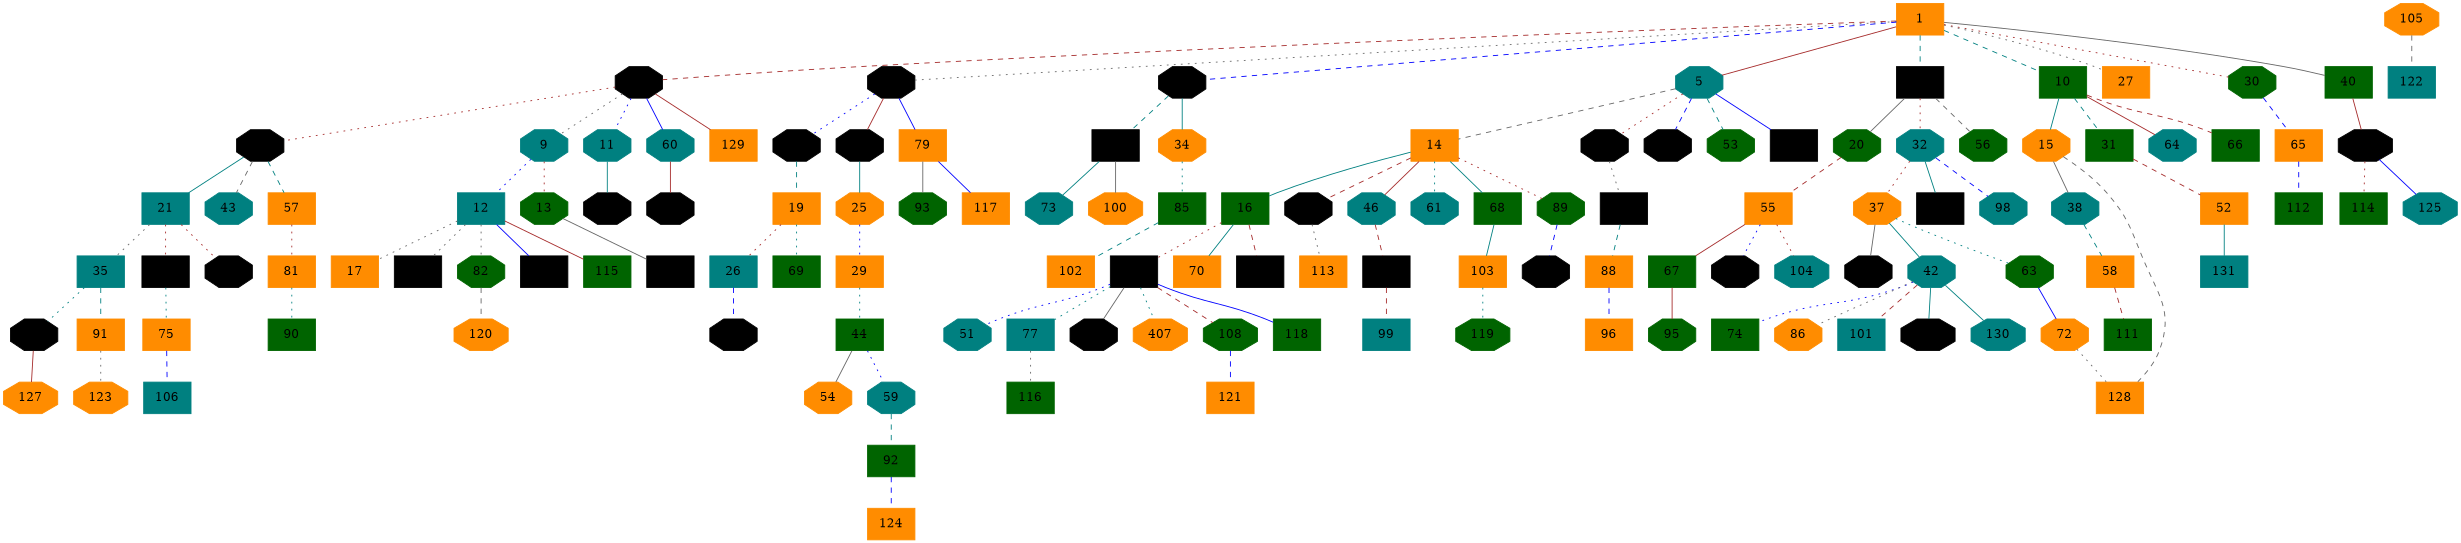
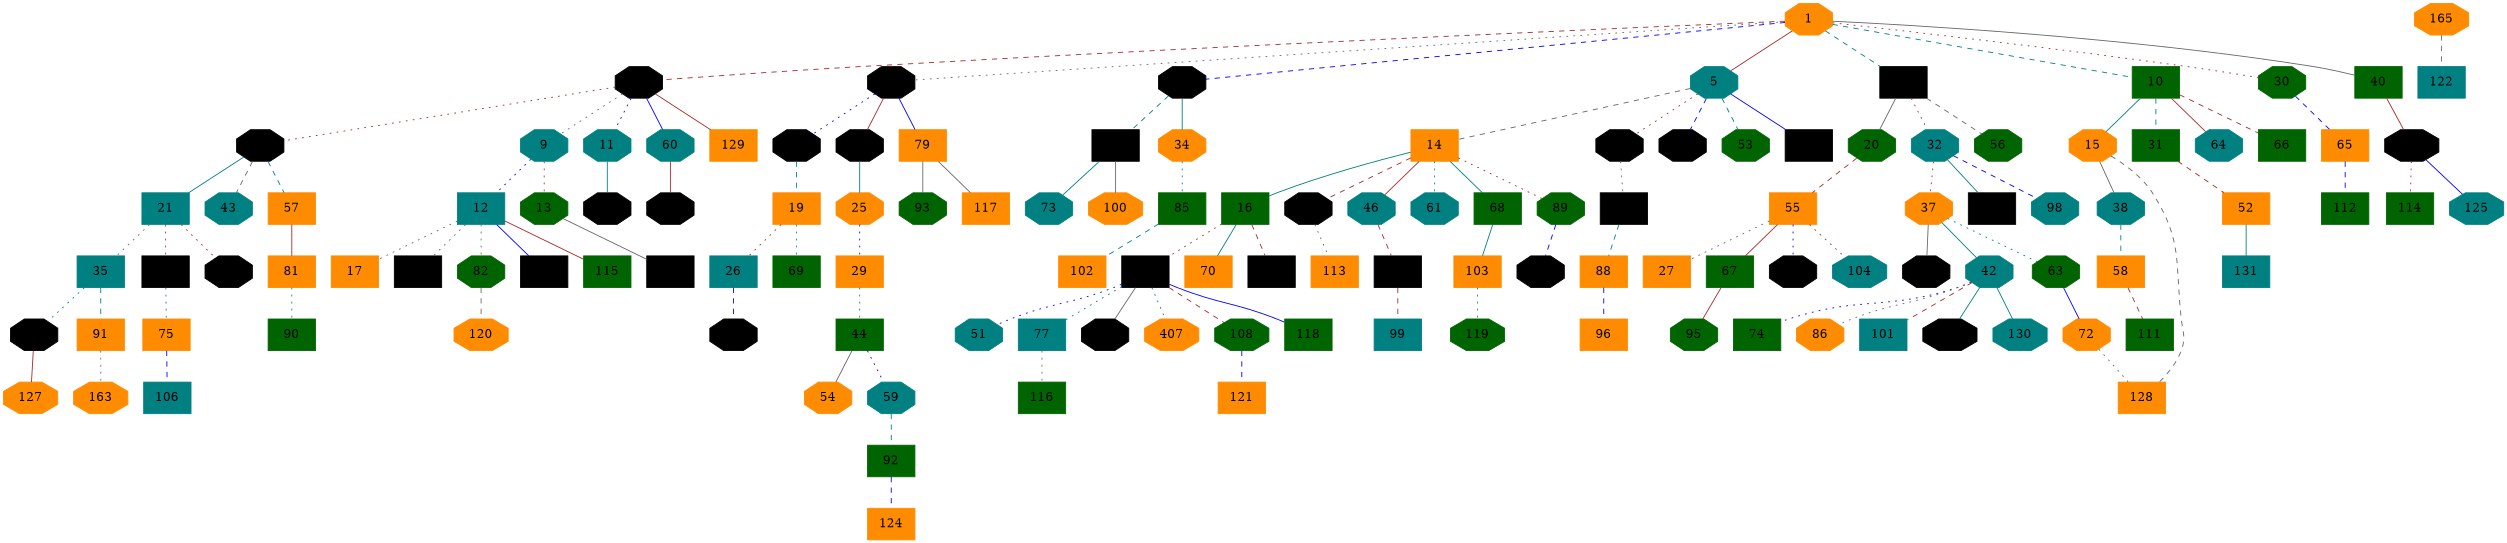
(1920, 19) -> (1809, 19)
(2412, 19) -> (2442, 19)
(2028, 46) -> (1730, 240)
(954, 177) -> (954, 177)
(292, 240) -> (292, 240)
(101, 398) -> (101, 398)
